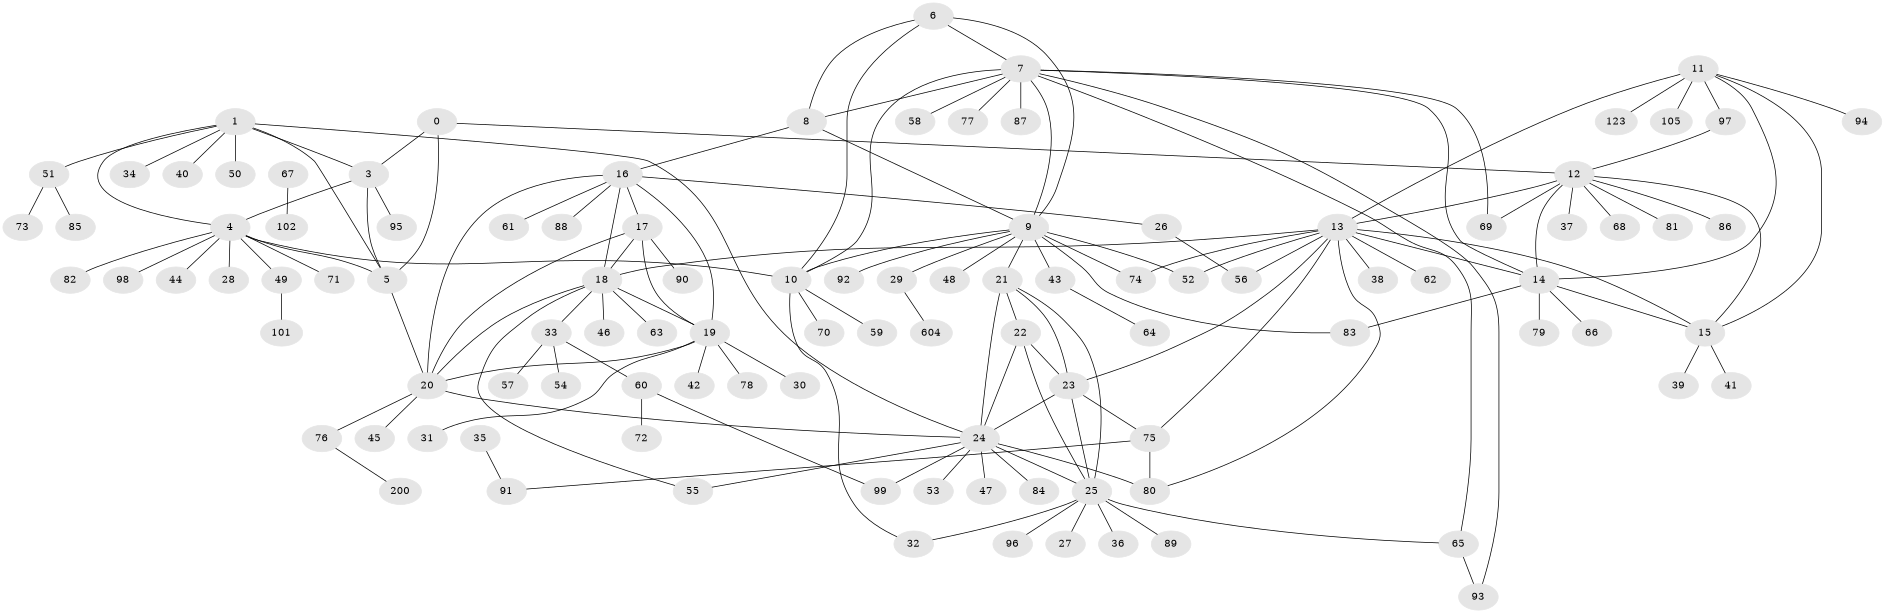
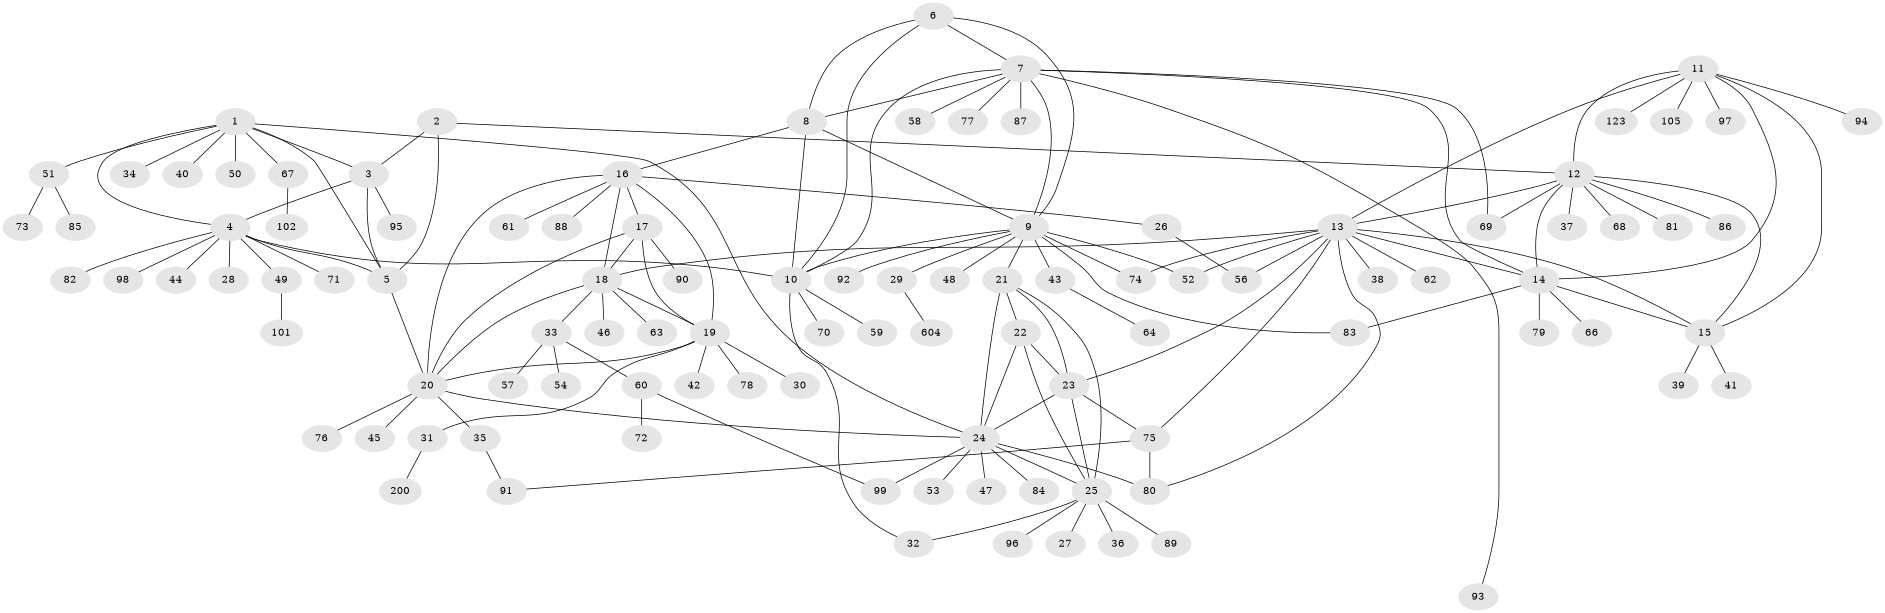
(437, 122) -> (437, 122)
none -> (262, 148)
(1652, 151) -> (1615, 89)
none -> (799, 201)
none -> (454, 412)
(361, 465) -> (414, 465)
(693, 491) -> none
(1459, 544) -> none
